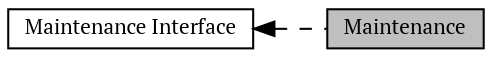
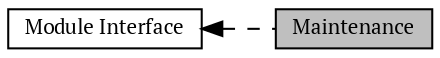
(131, 29) -> (105, 29)
